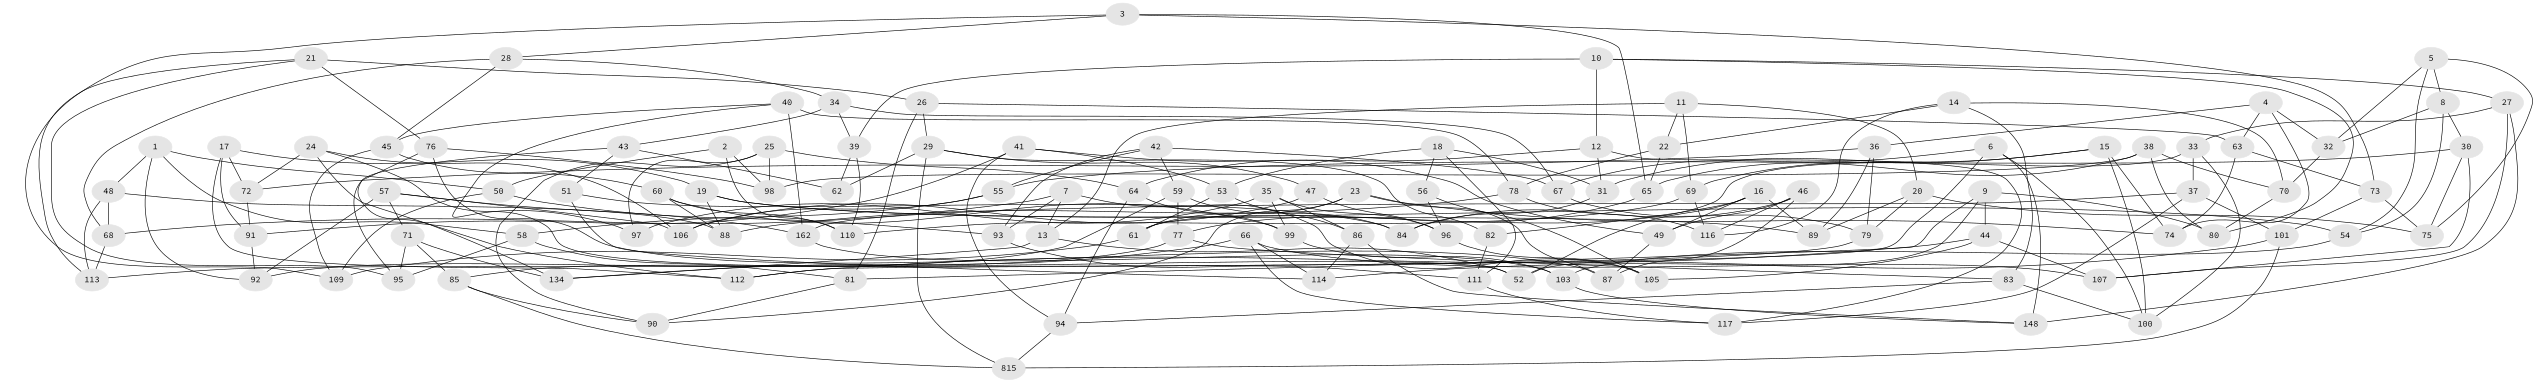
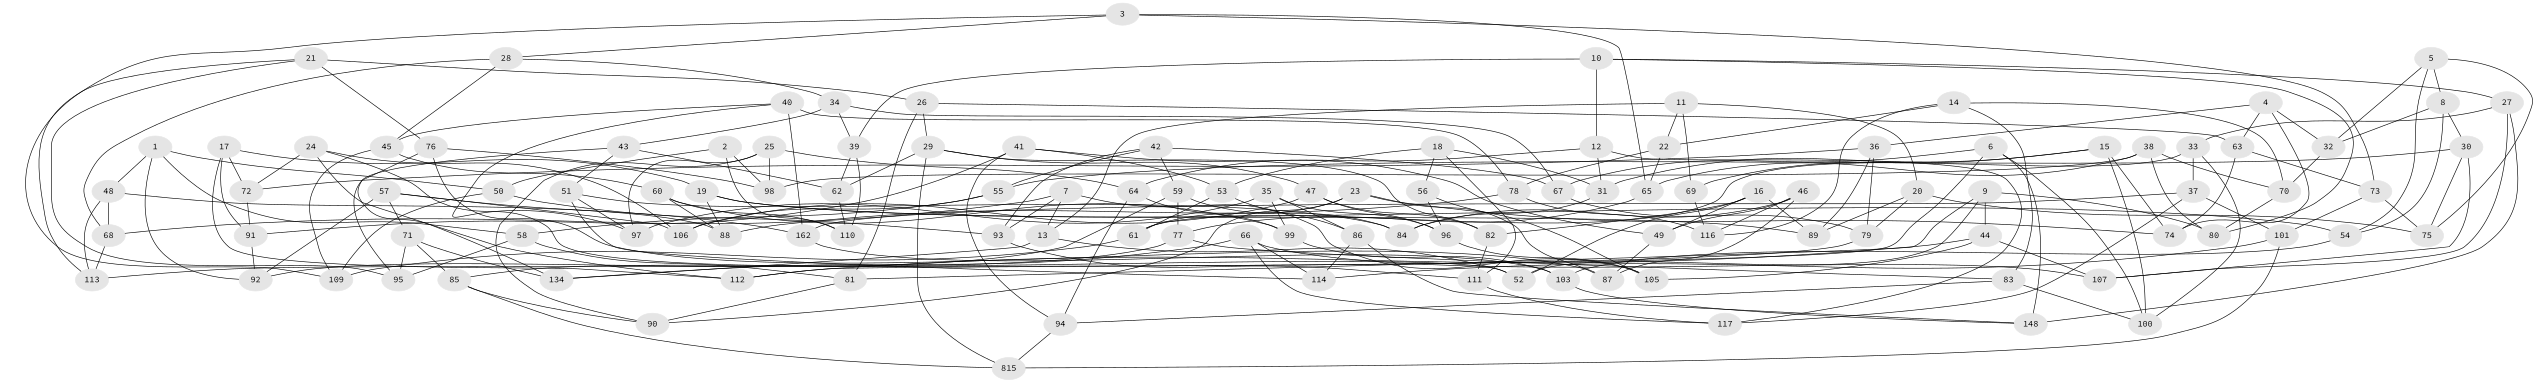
none -> (601, 213)
none -> (1401, 214)
(1293, 224) -> (842, 213)
